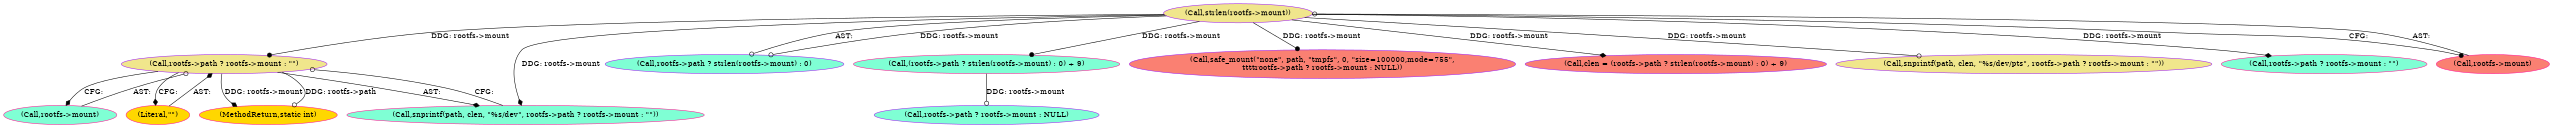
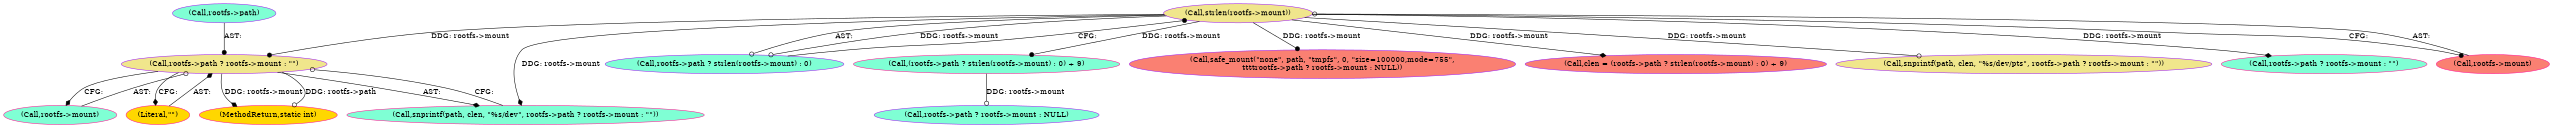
none -> (224, 13)
none -> (985, 41)
